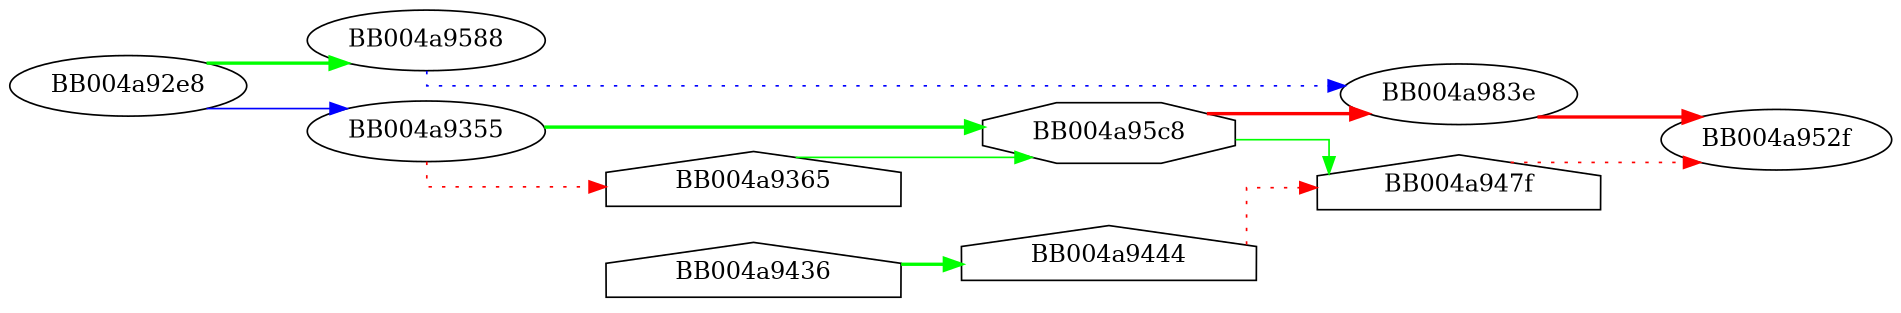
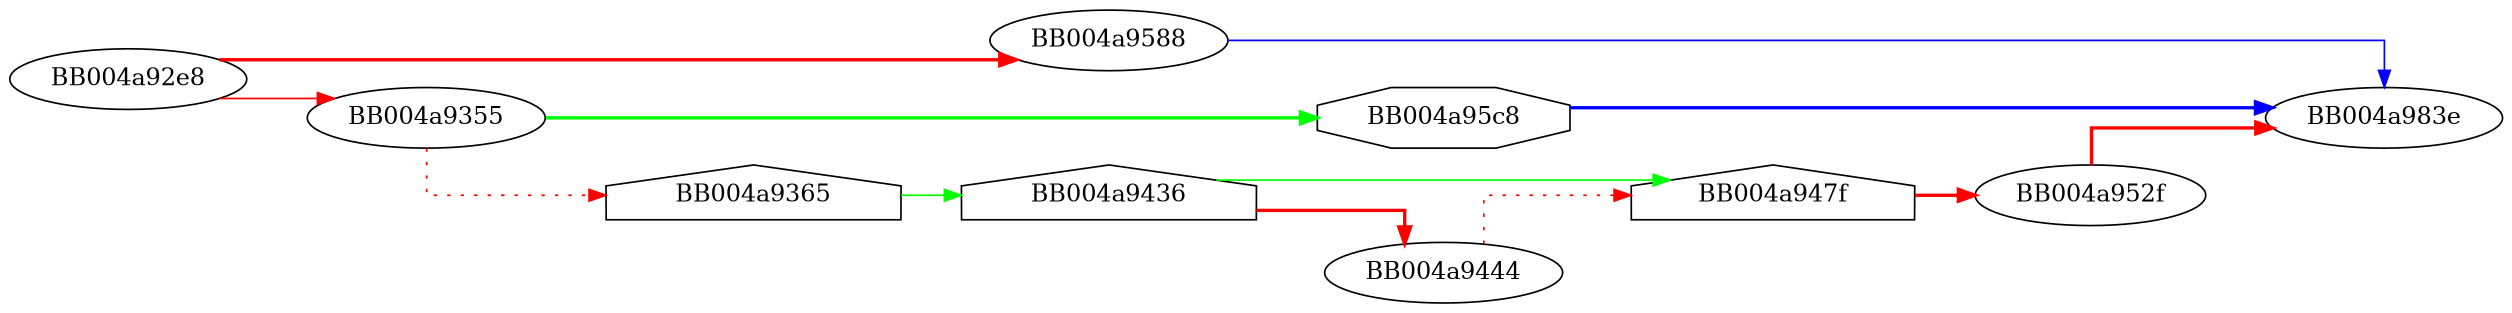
(268, 63) -> (609, 60)
(870, 86) -> (1821, 40)
(268, 109) -> (268, 98)
(1279, 114) -> (1913, 108)
(1610, 117) -> (2155, 128)
(1291, 140) -> (1435, 180)
(905, 157) -> (923, 195)
(1597, 162) -> (1937, 195)
(1109, 256) -> (1444, 273)
(923, 264) -> (1339, 210)
